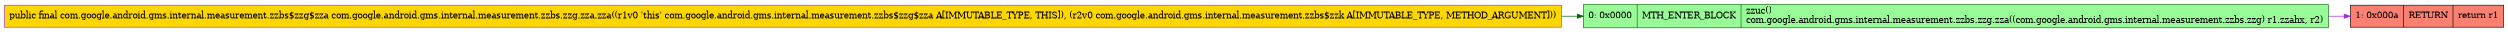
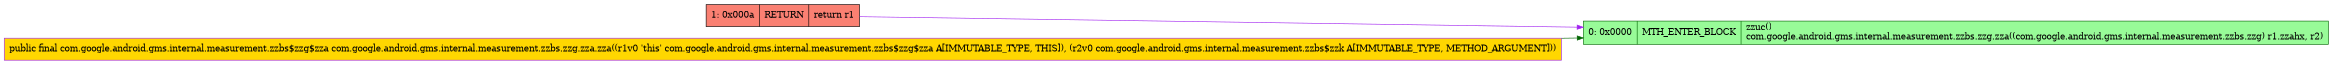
(2336, 16) -> (1218, 22)
